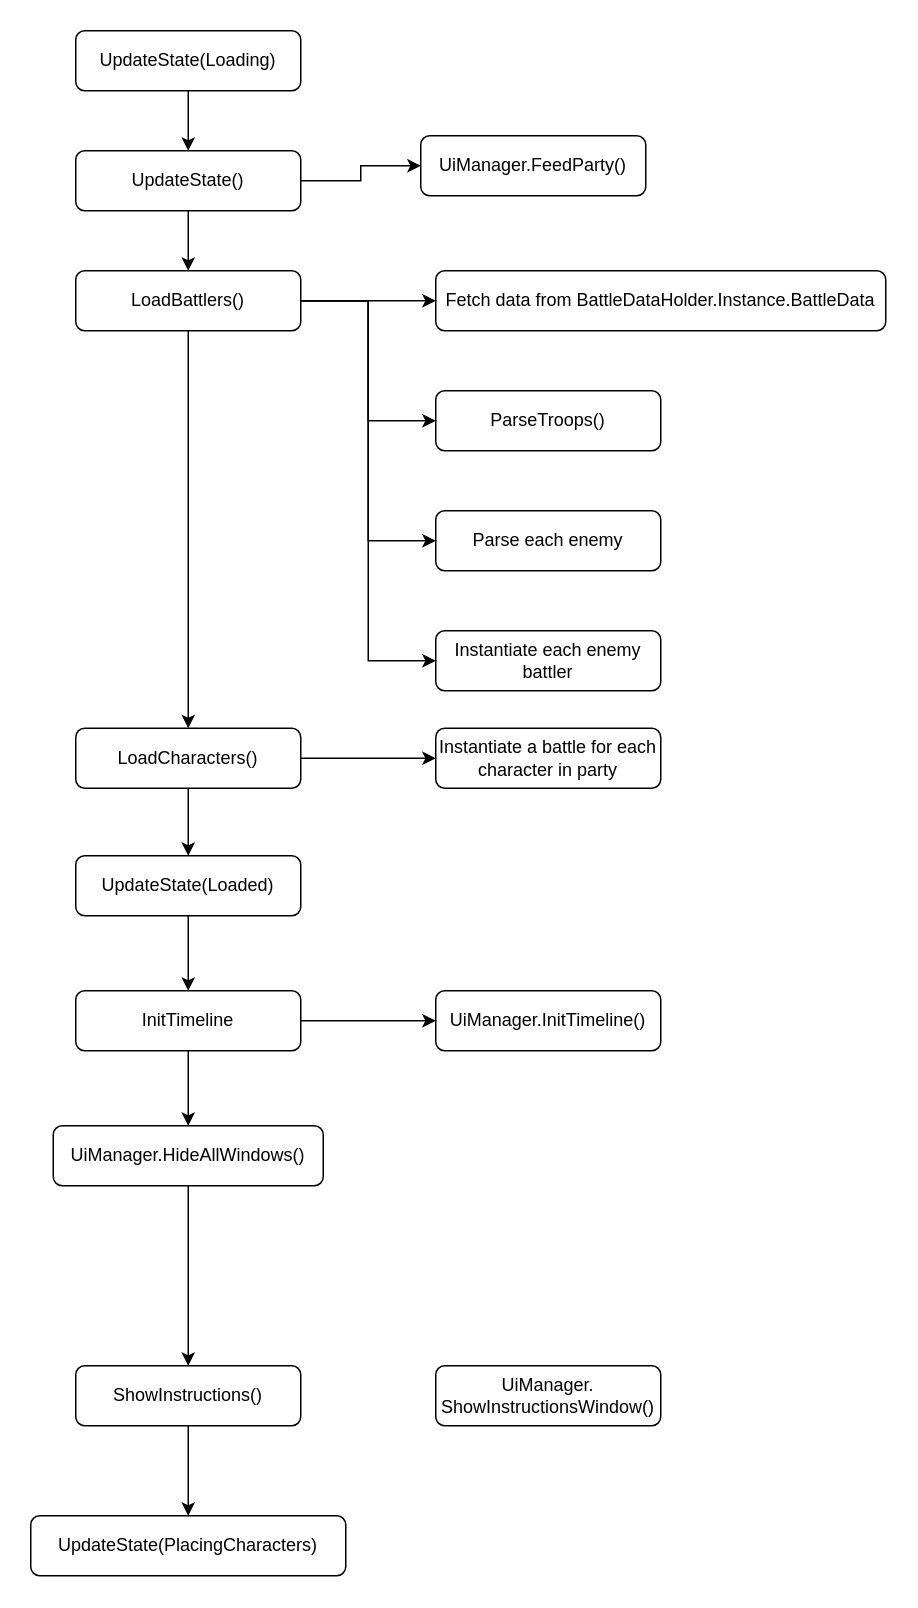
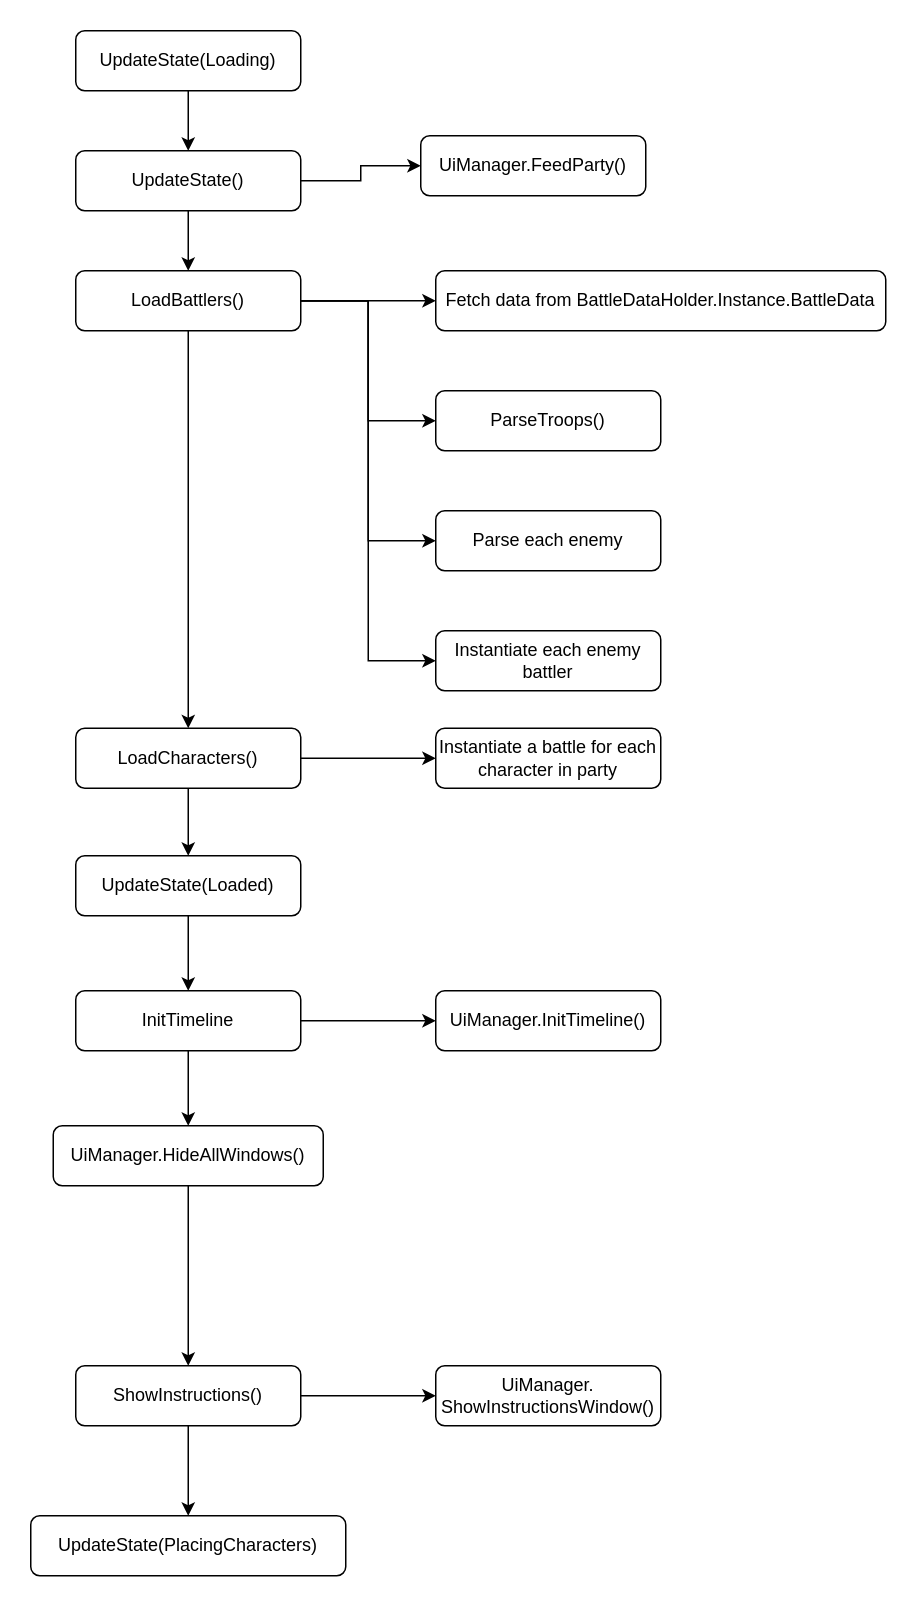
none -> (363, 1396)
